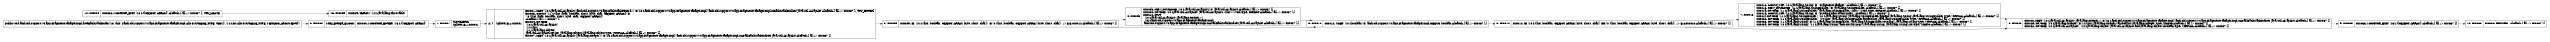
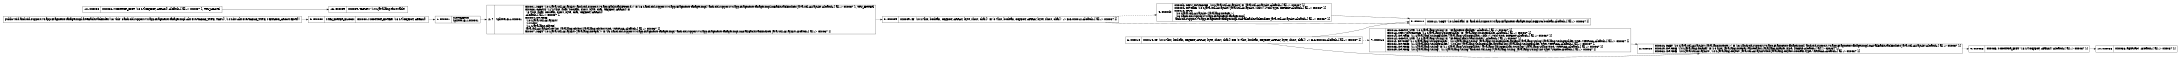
(1491, 24) -> (1360, 30)
